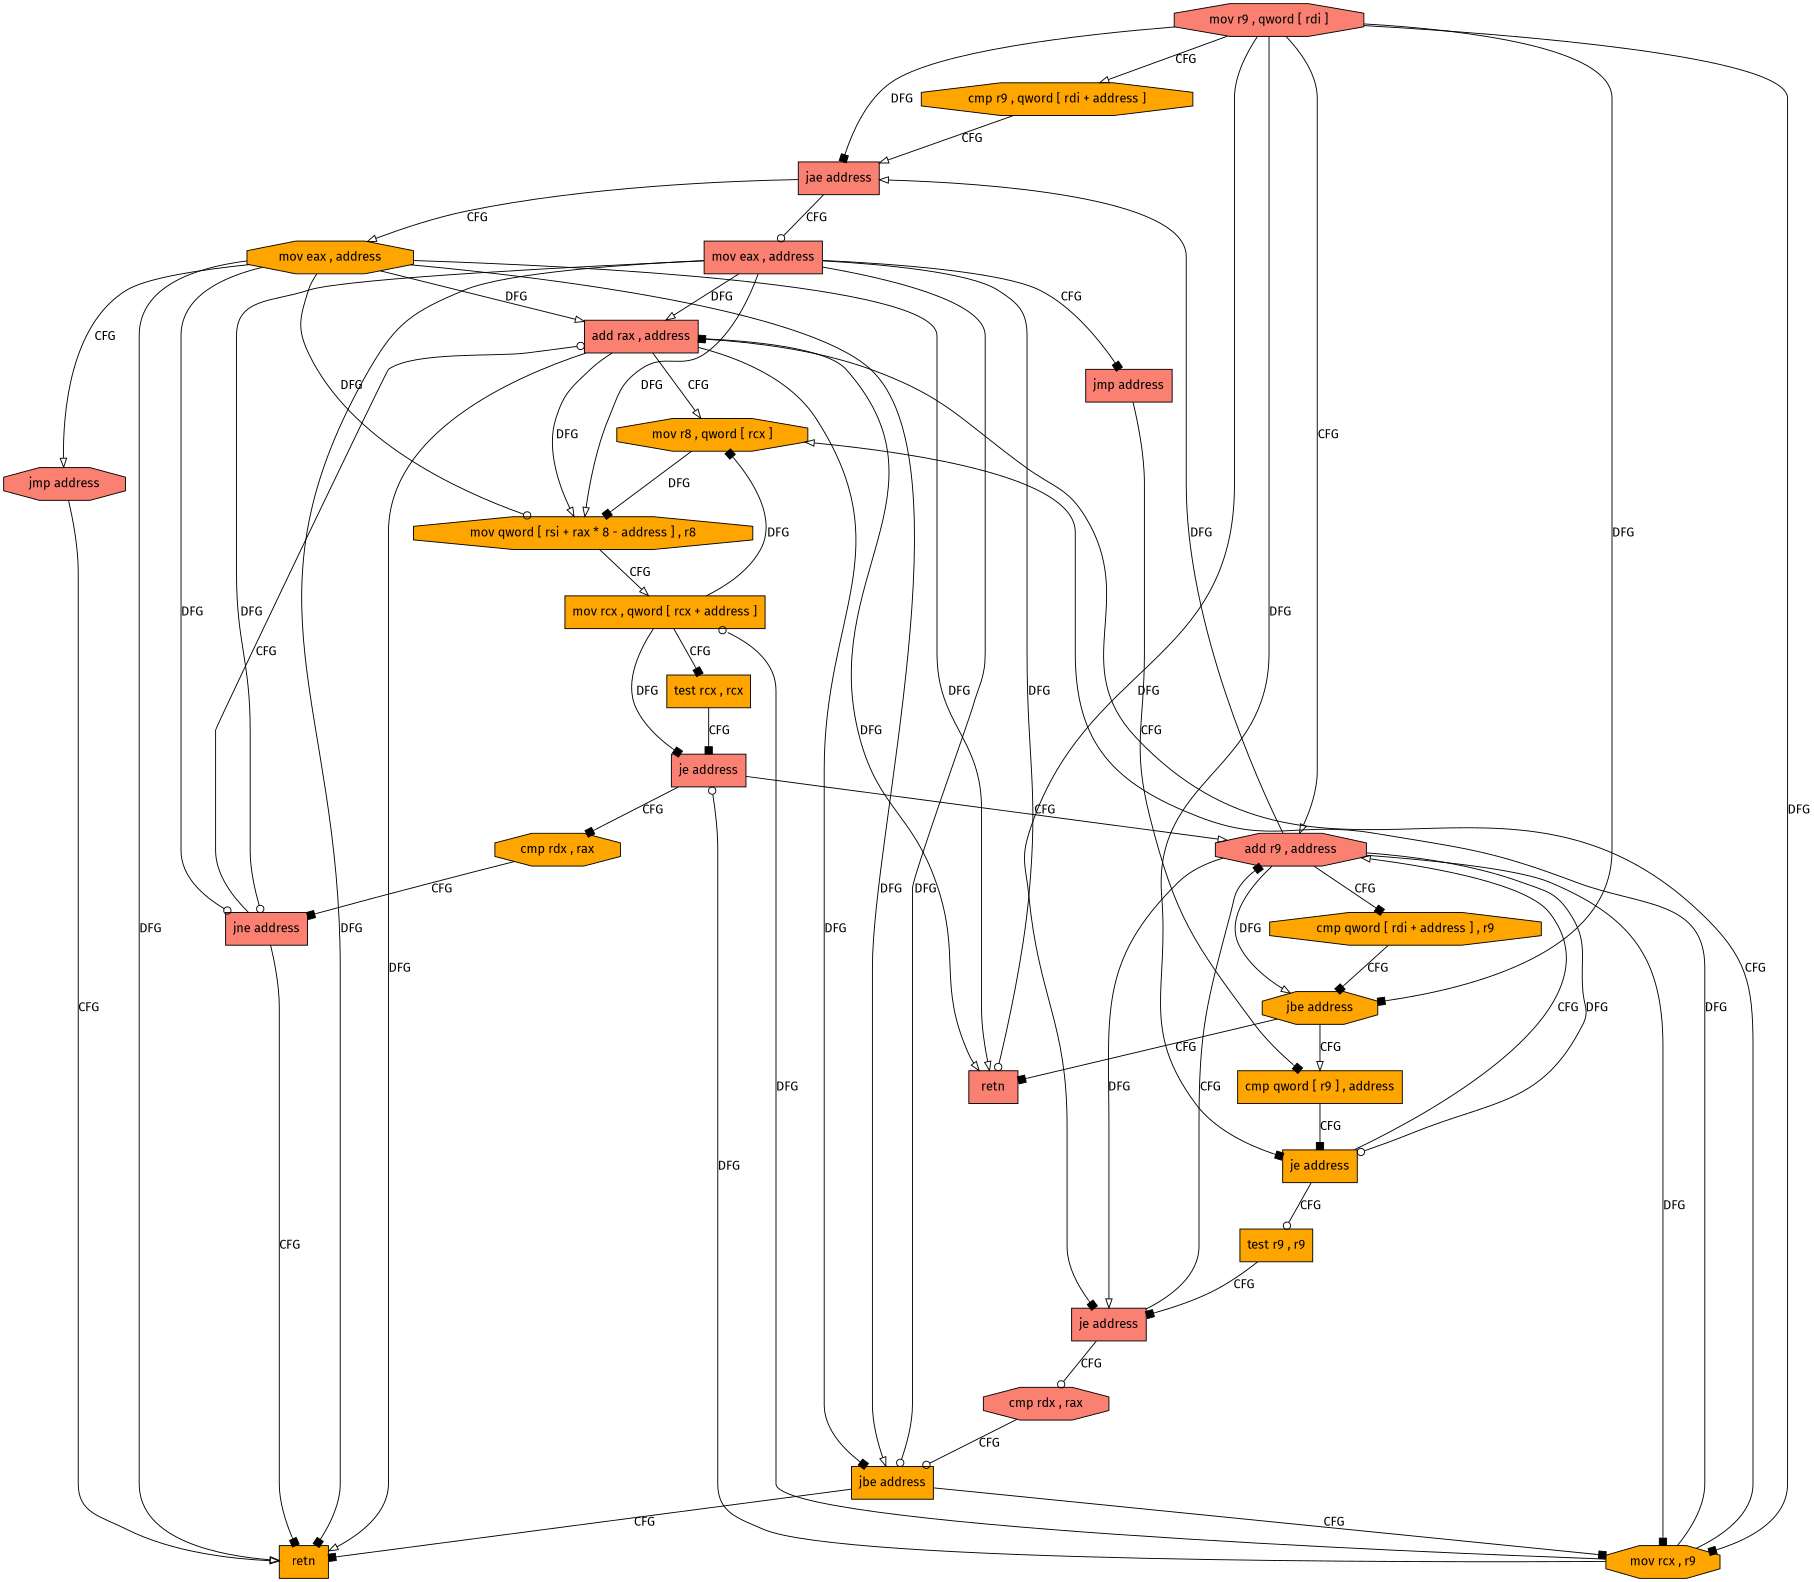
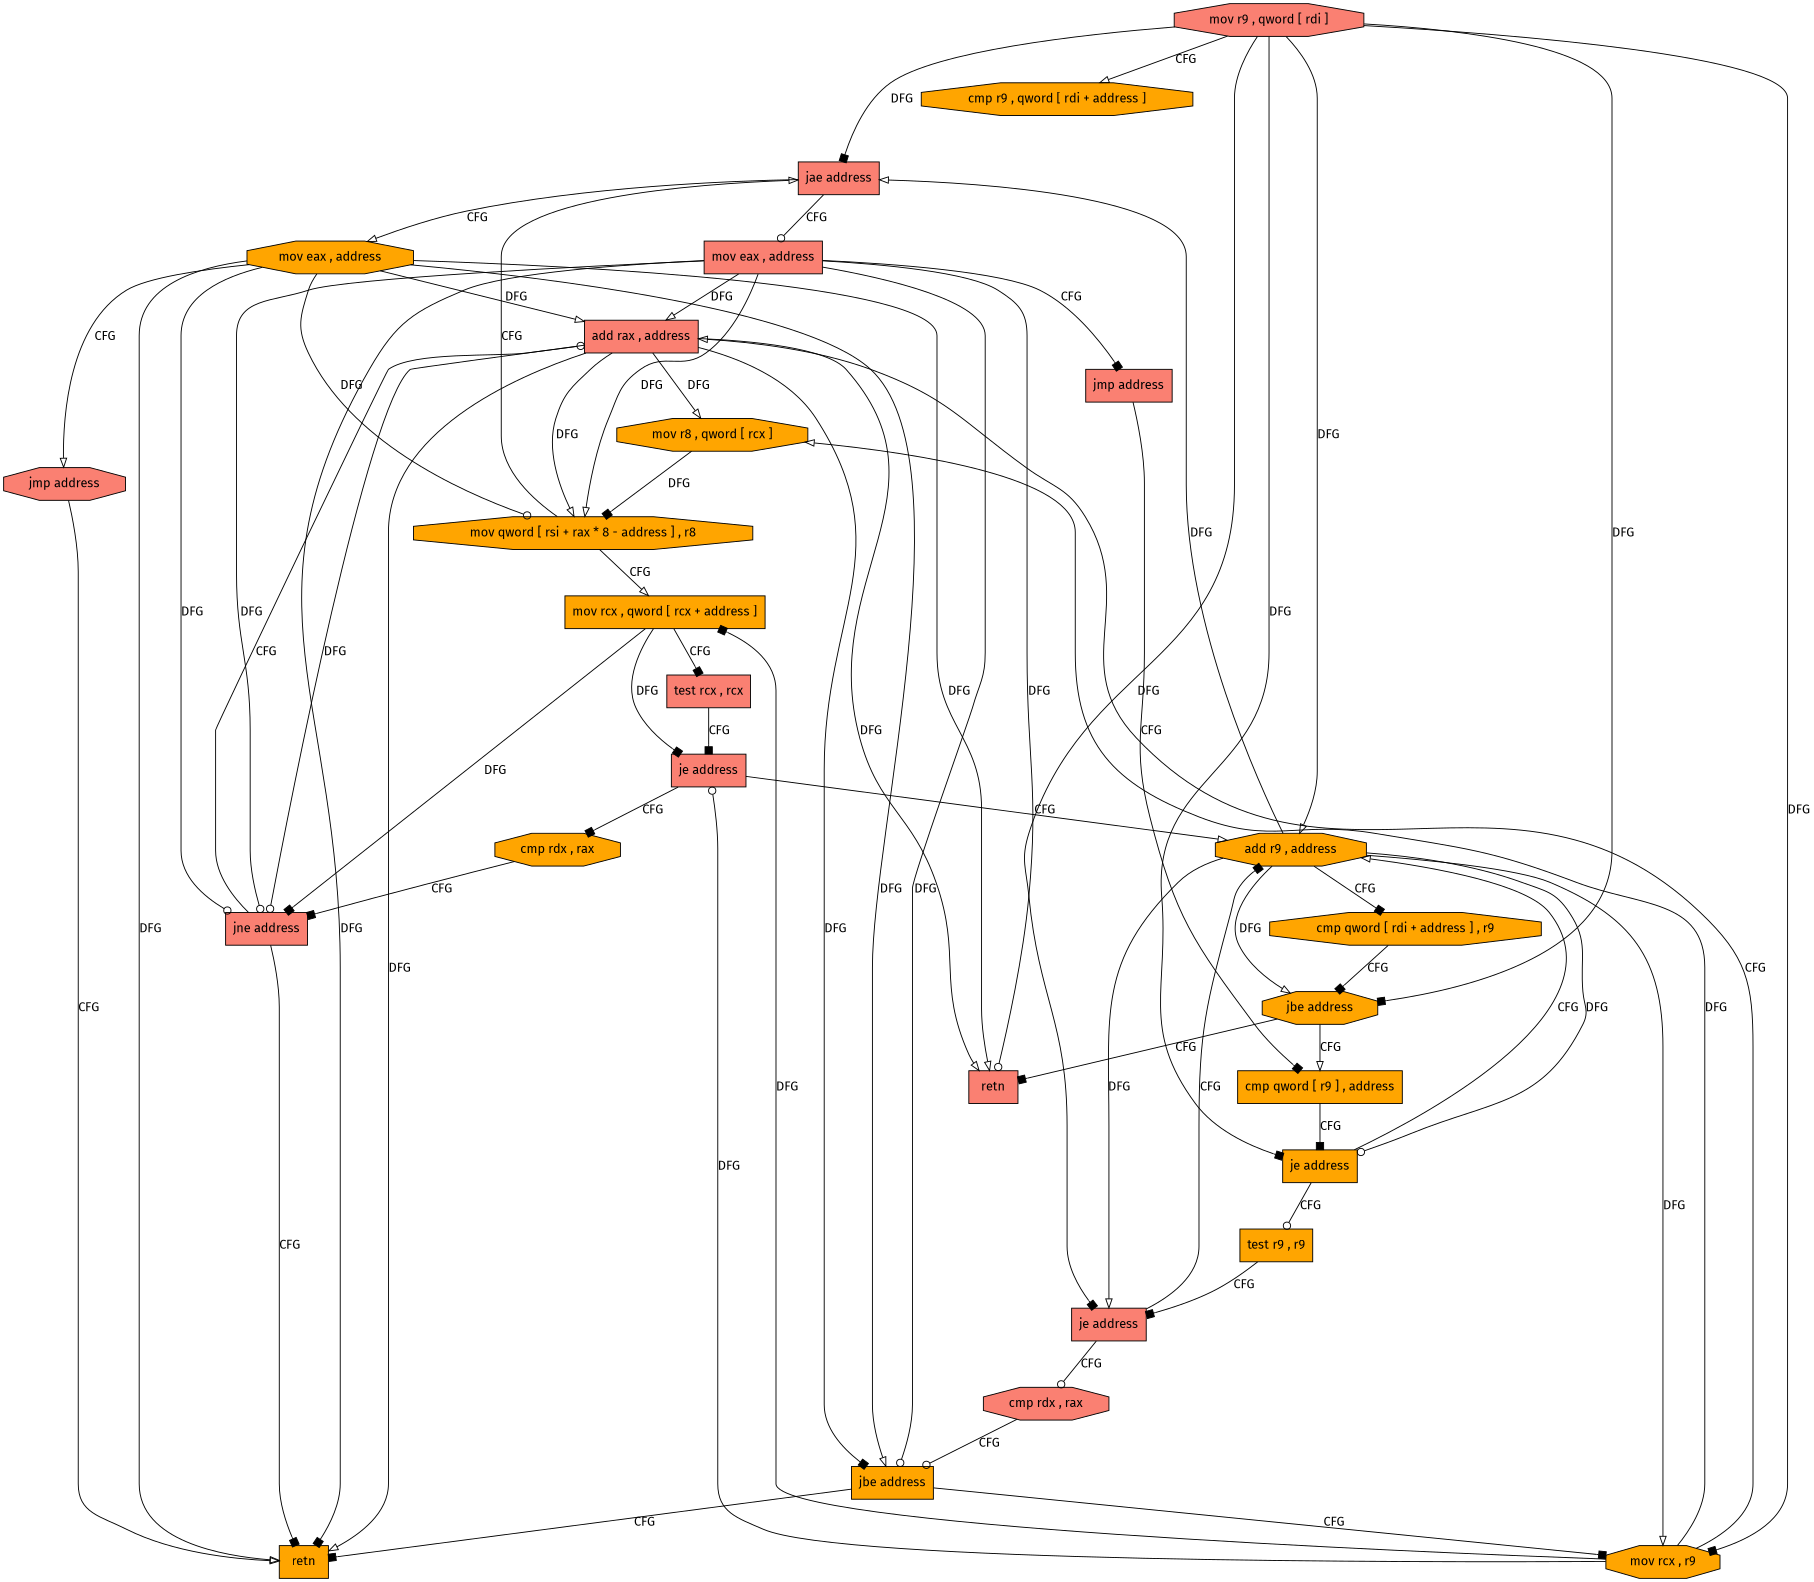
(951, 138) -> (507, 243)
(699, 386) -> (699, 386)
(1329, 435) -> (1329, 435)
(765, 536) -> (469, 768)
none -> (347, 548)
(709, 691) -> (709, 691)
(1424, 829) -> (1424, 829)
(1291, 850) -> (1291, 850)
(1663, 1091) -> (1663, 1091)
(776, 1466) -> (776, 1466)
